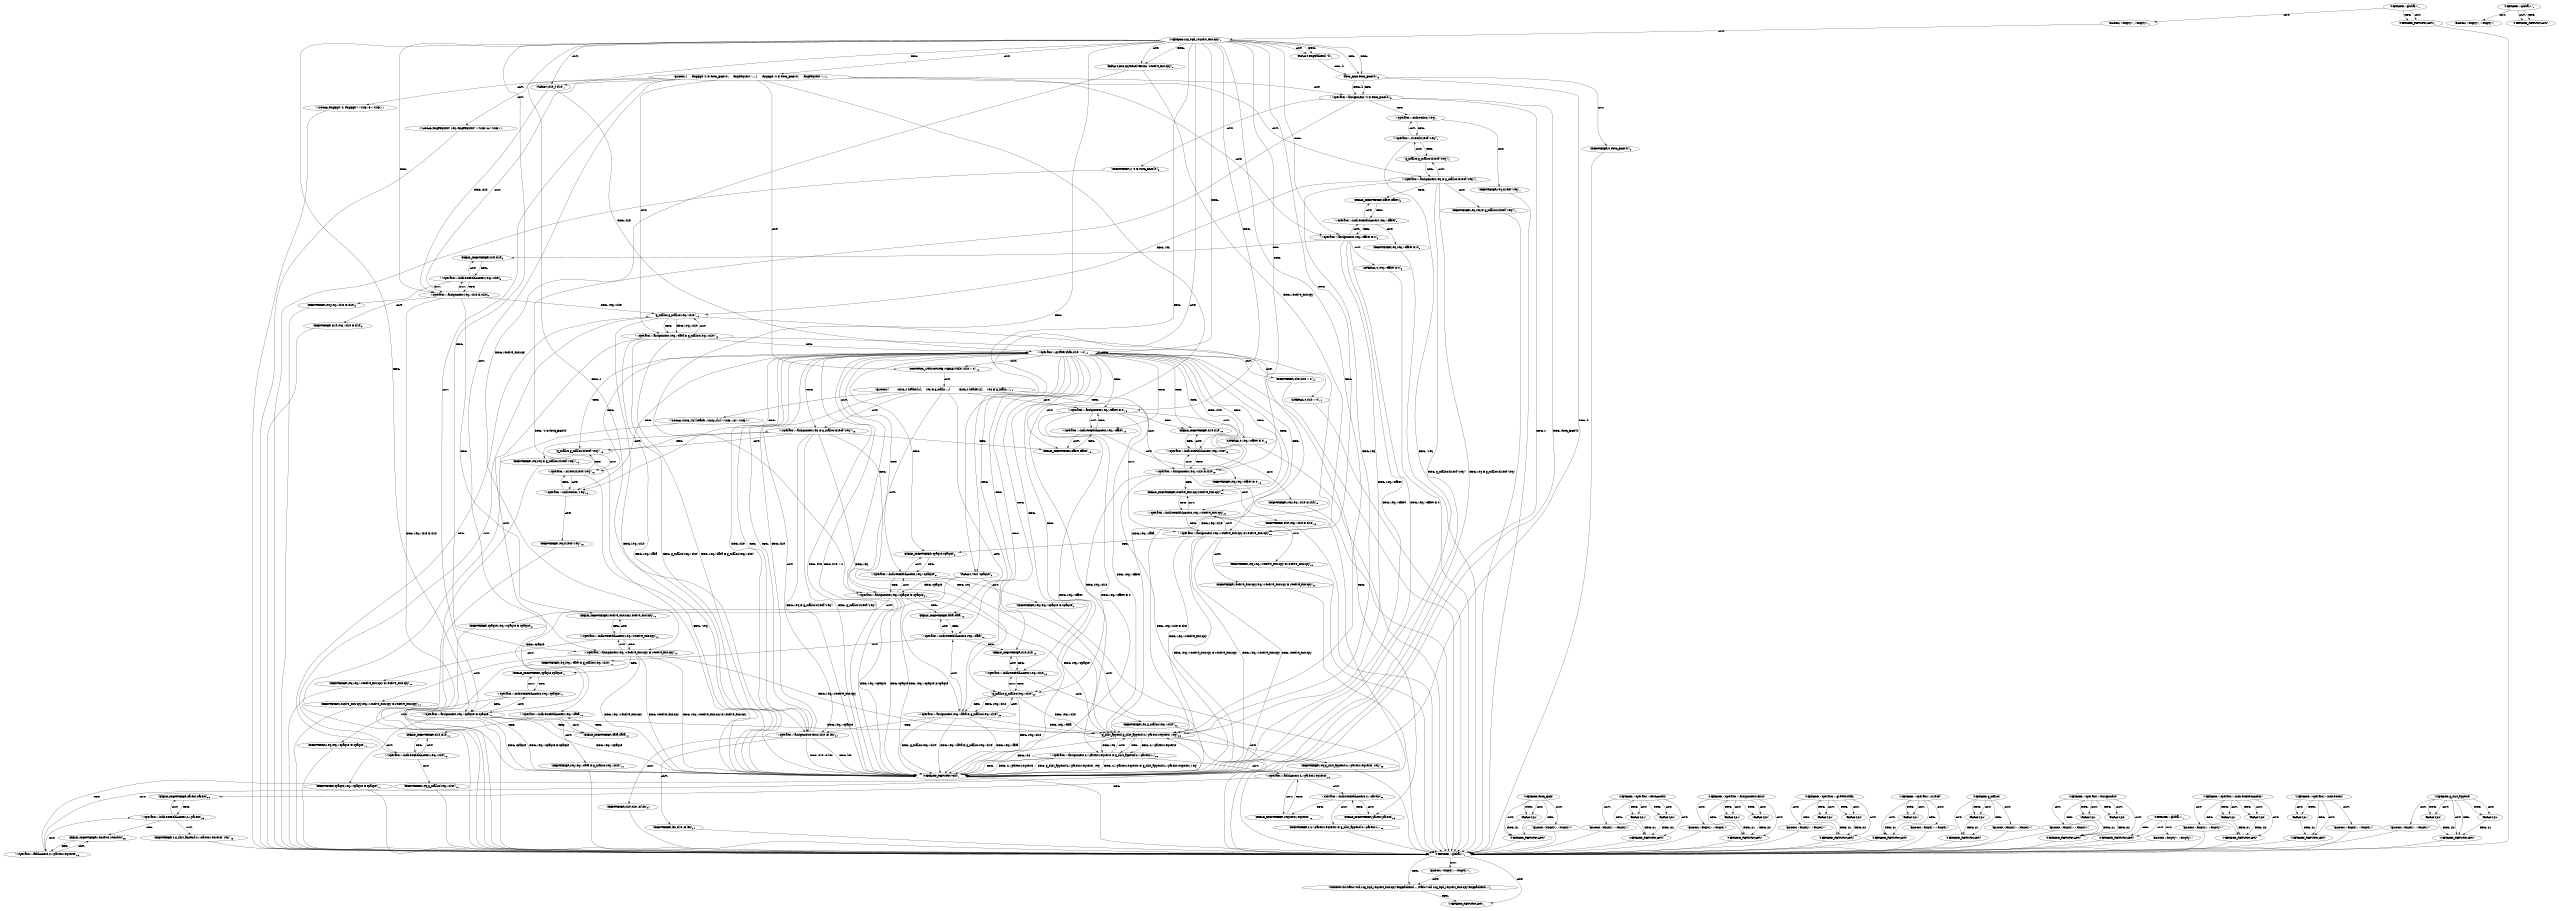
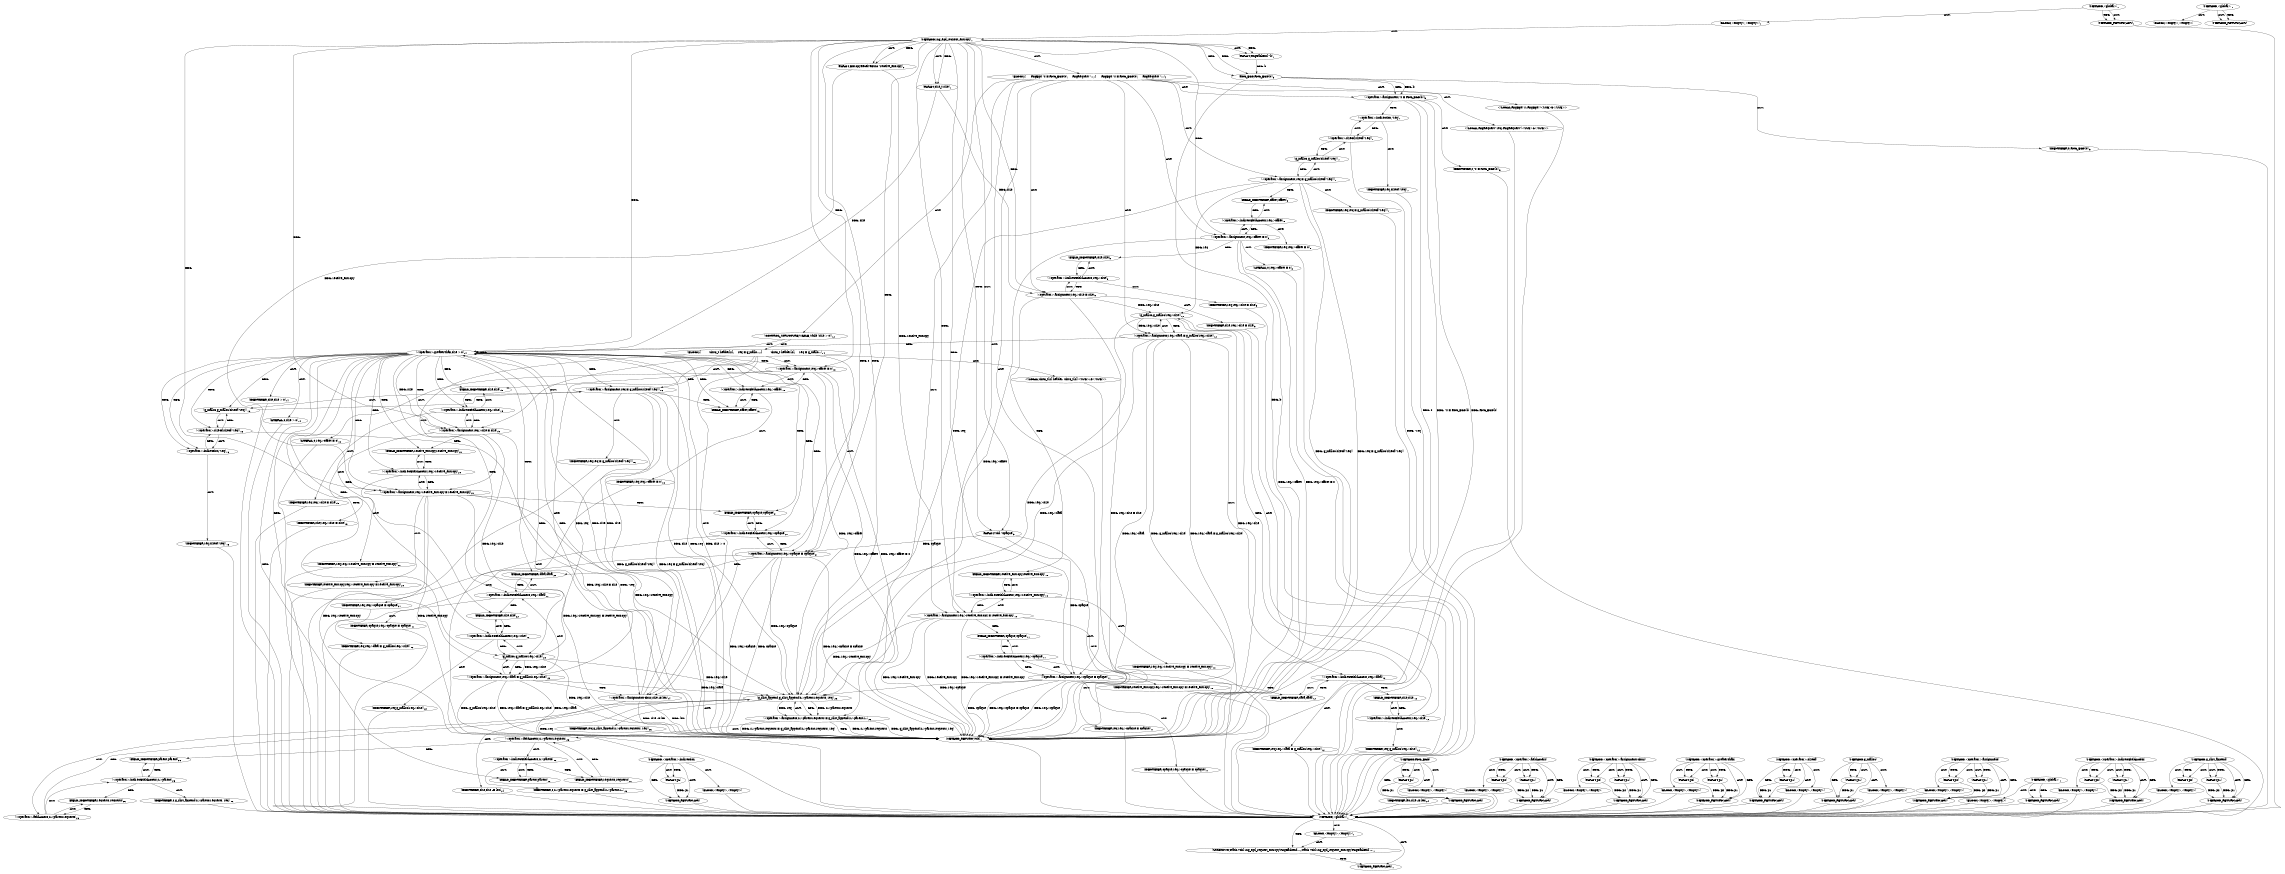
(1005, 361) -> (632, 350)
(1038, 749) -> (579, 722)
(691, 752) -> none
